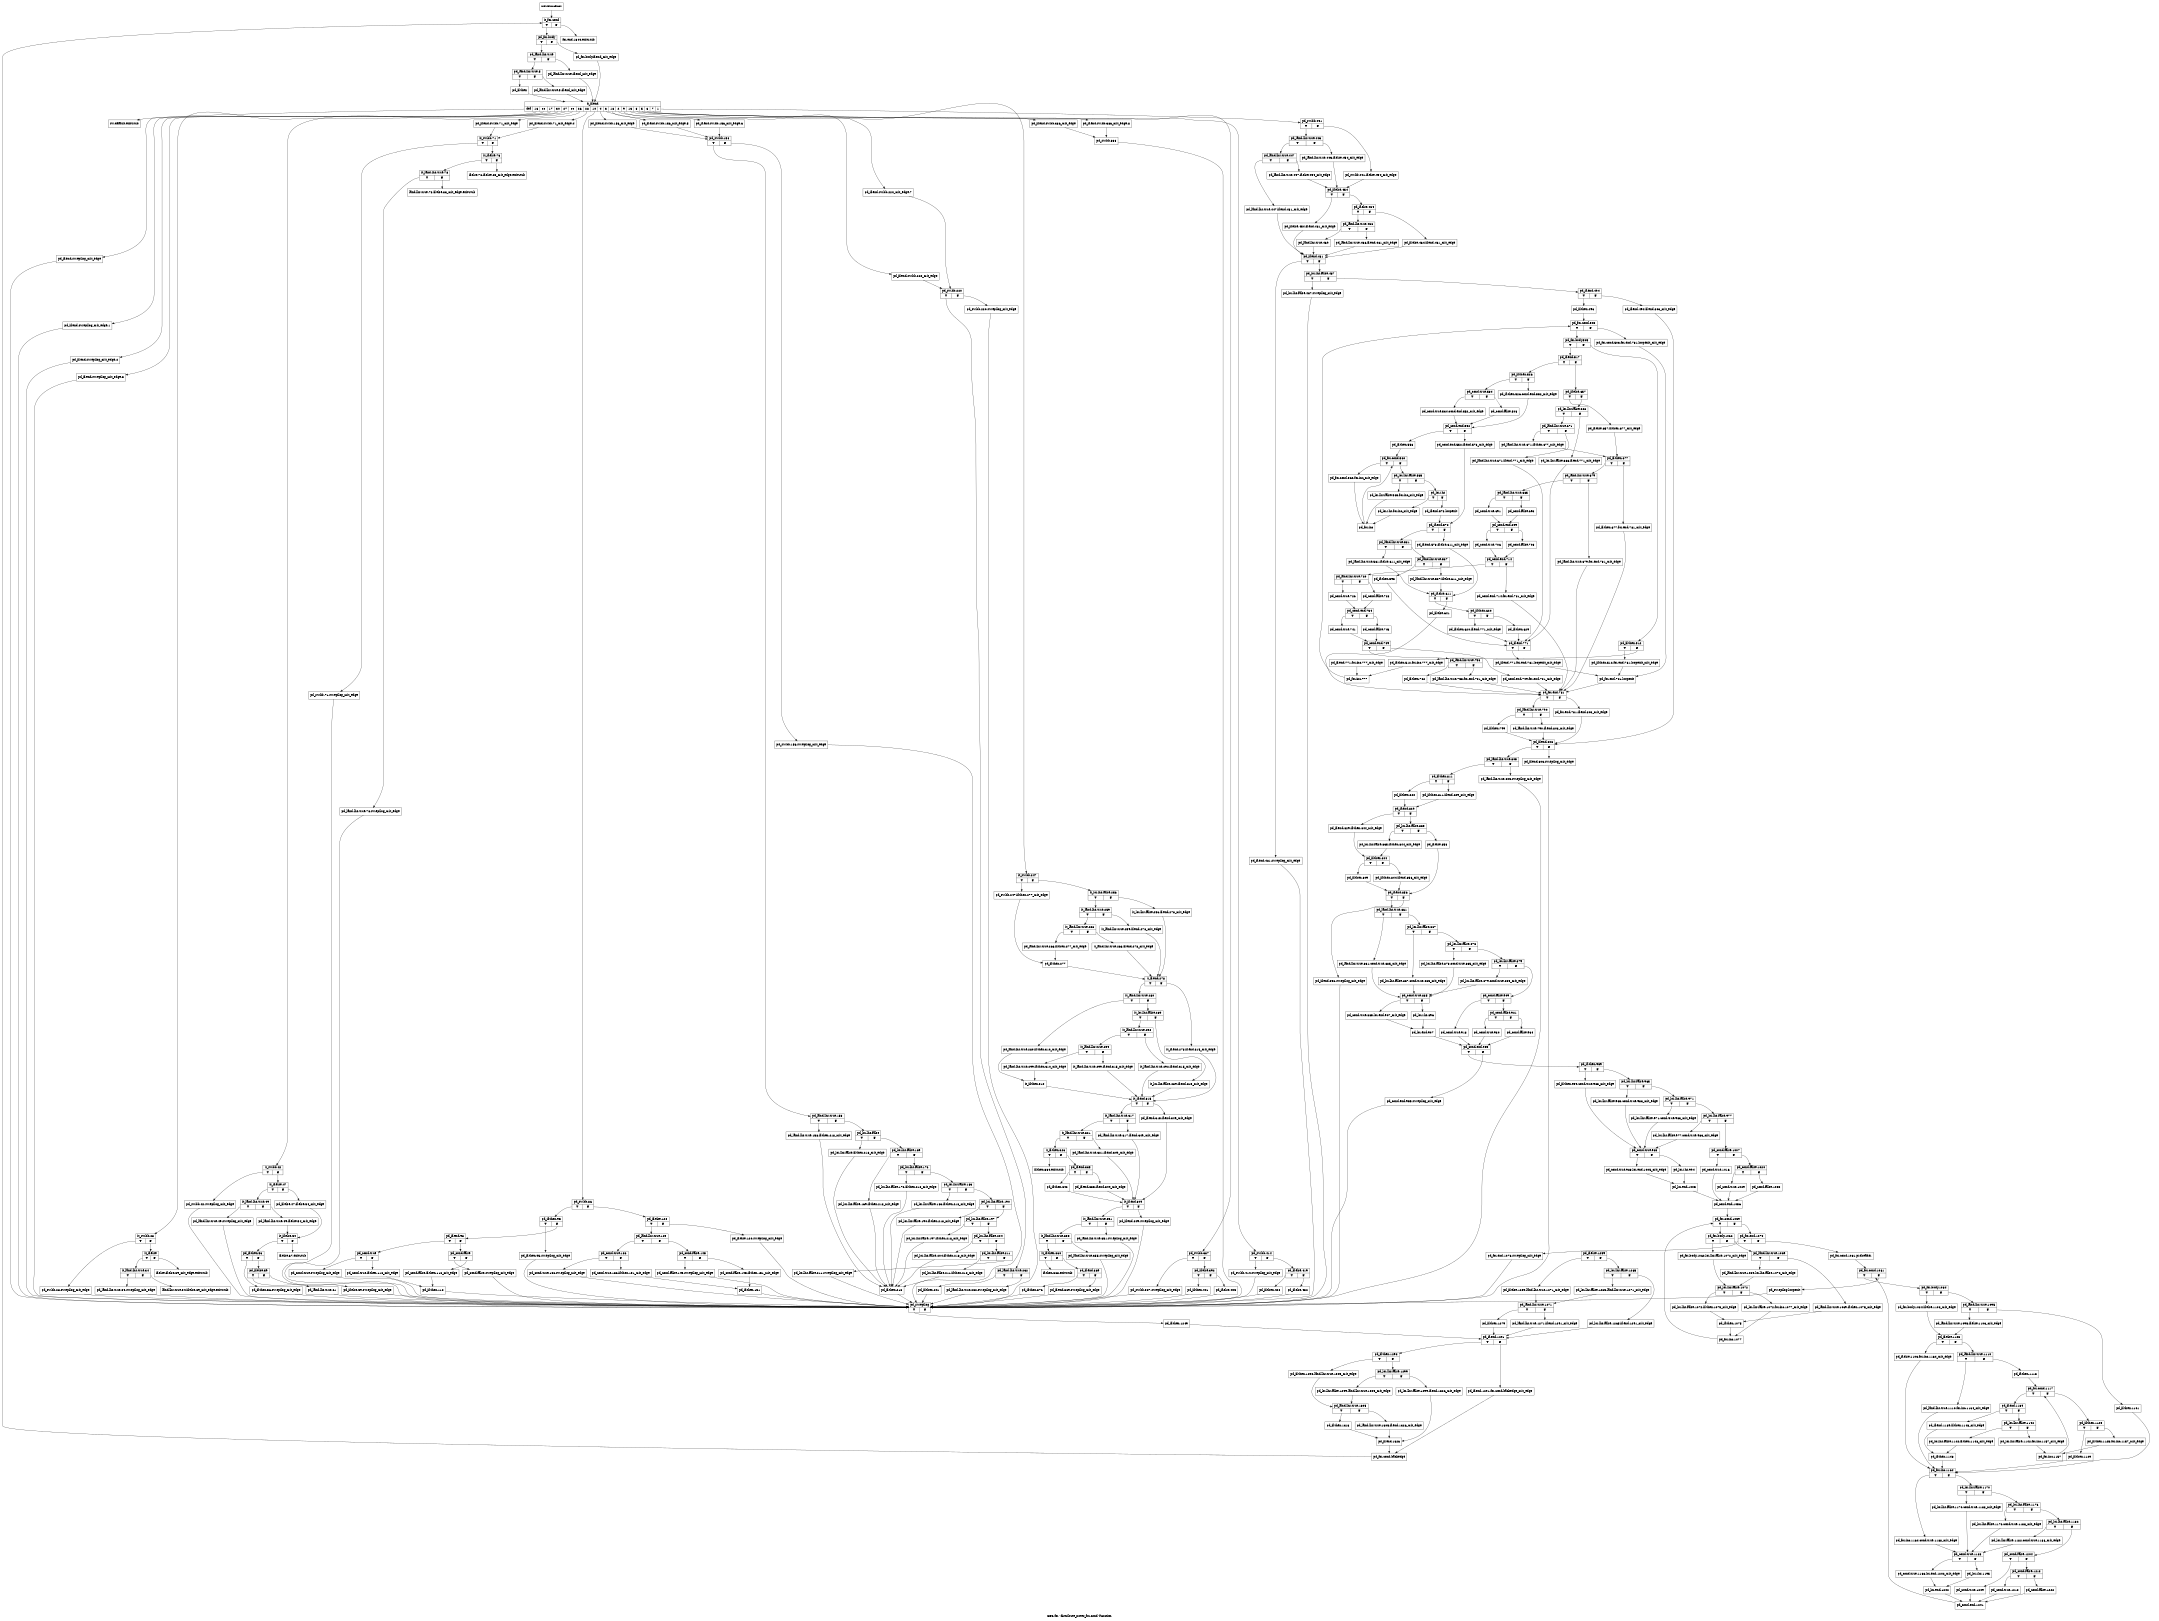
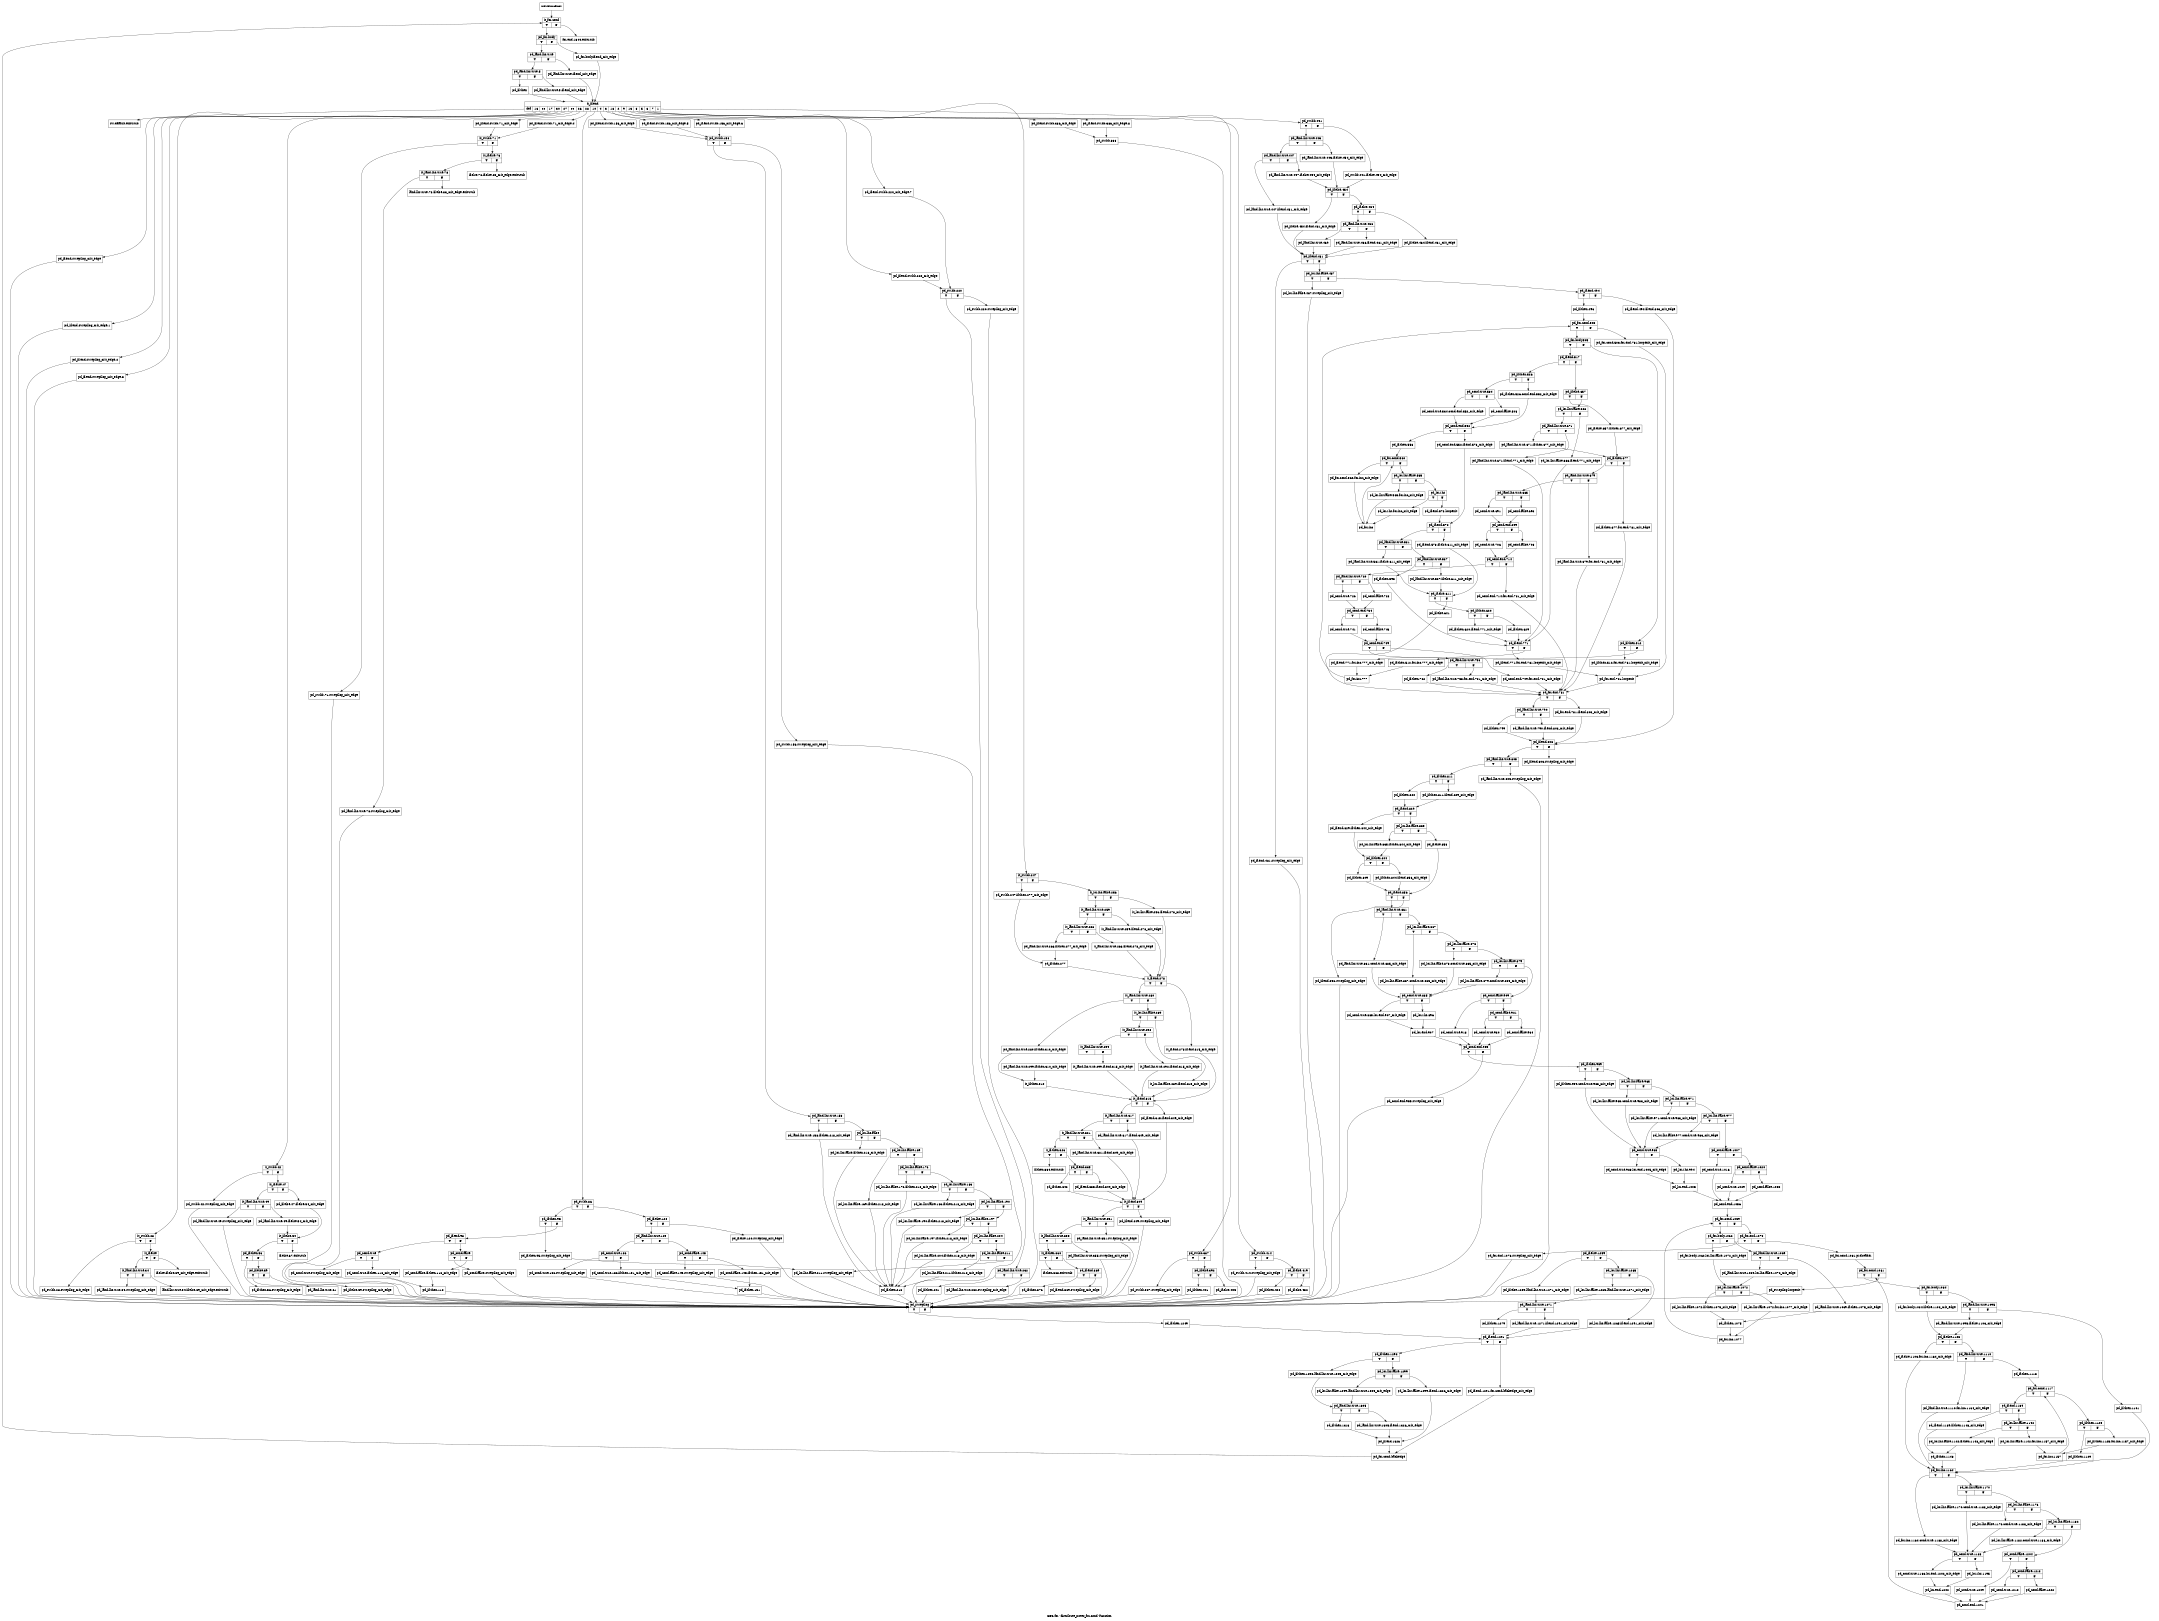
none -> (1467, 657)
(1063, 1057) -> none
(621, 1298) -> (682, 1264)
